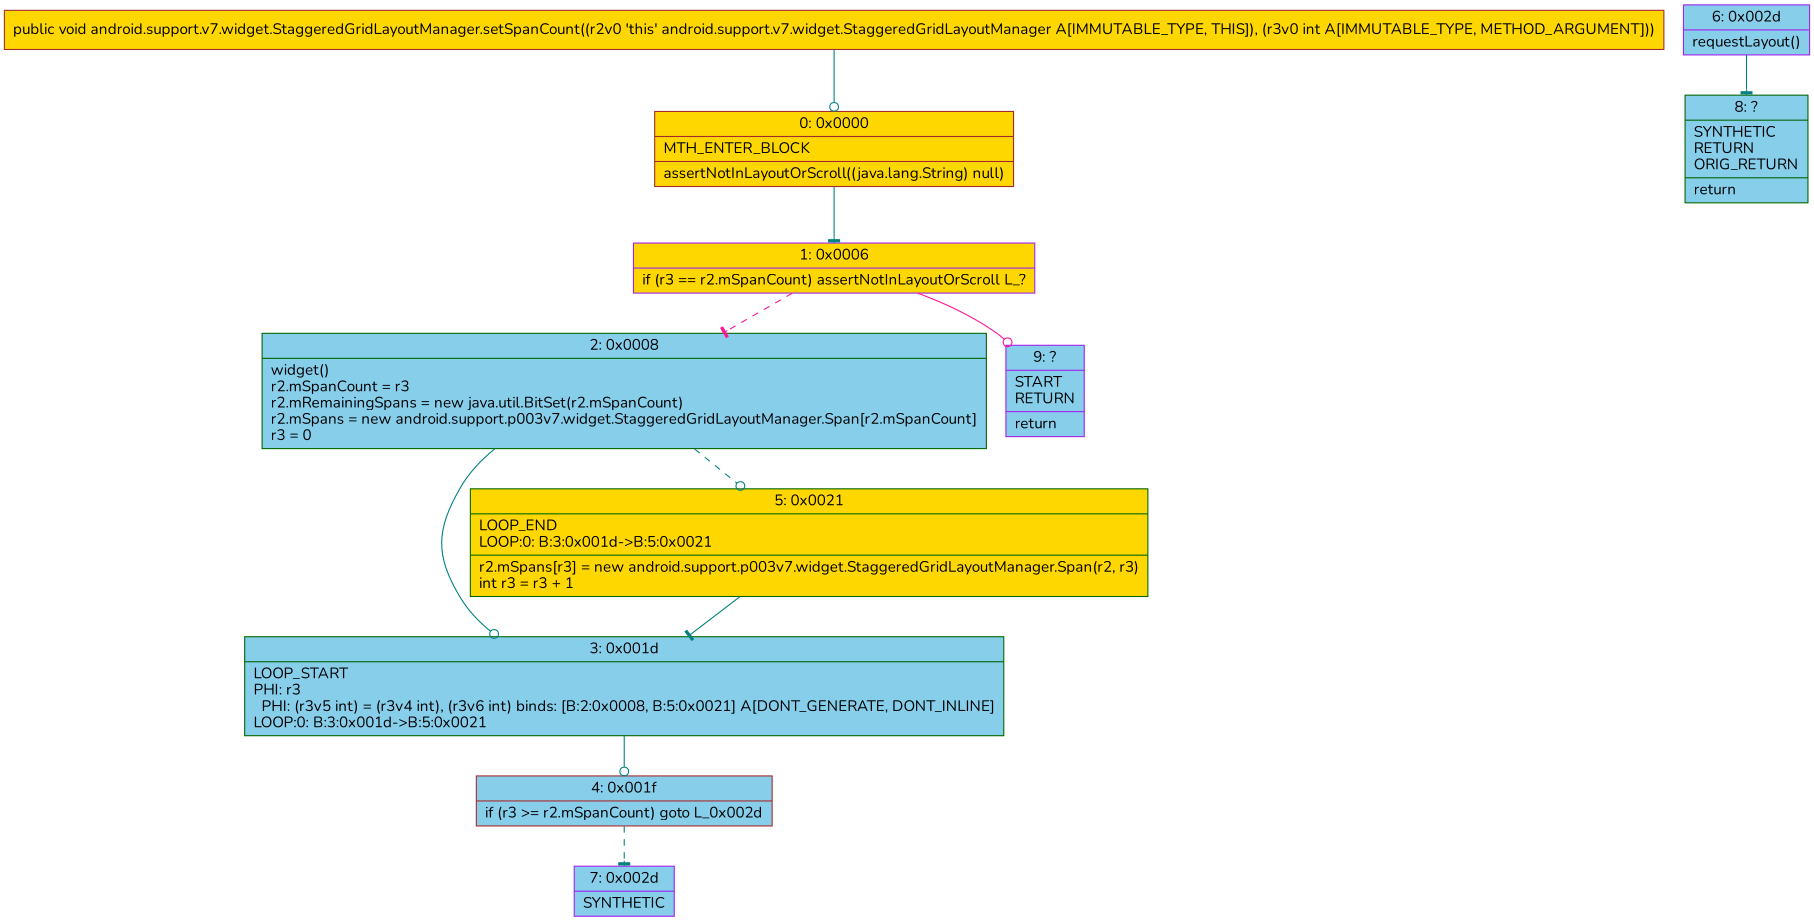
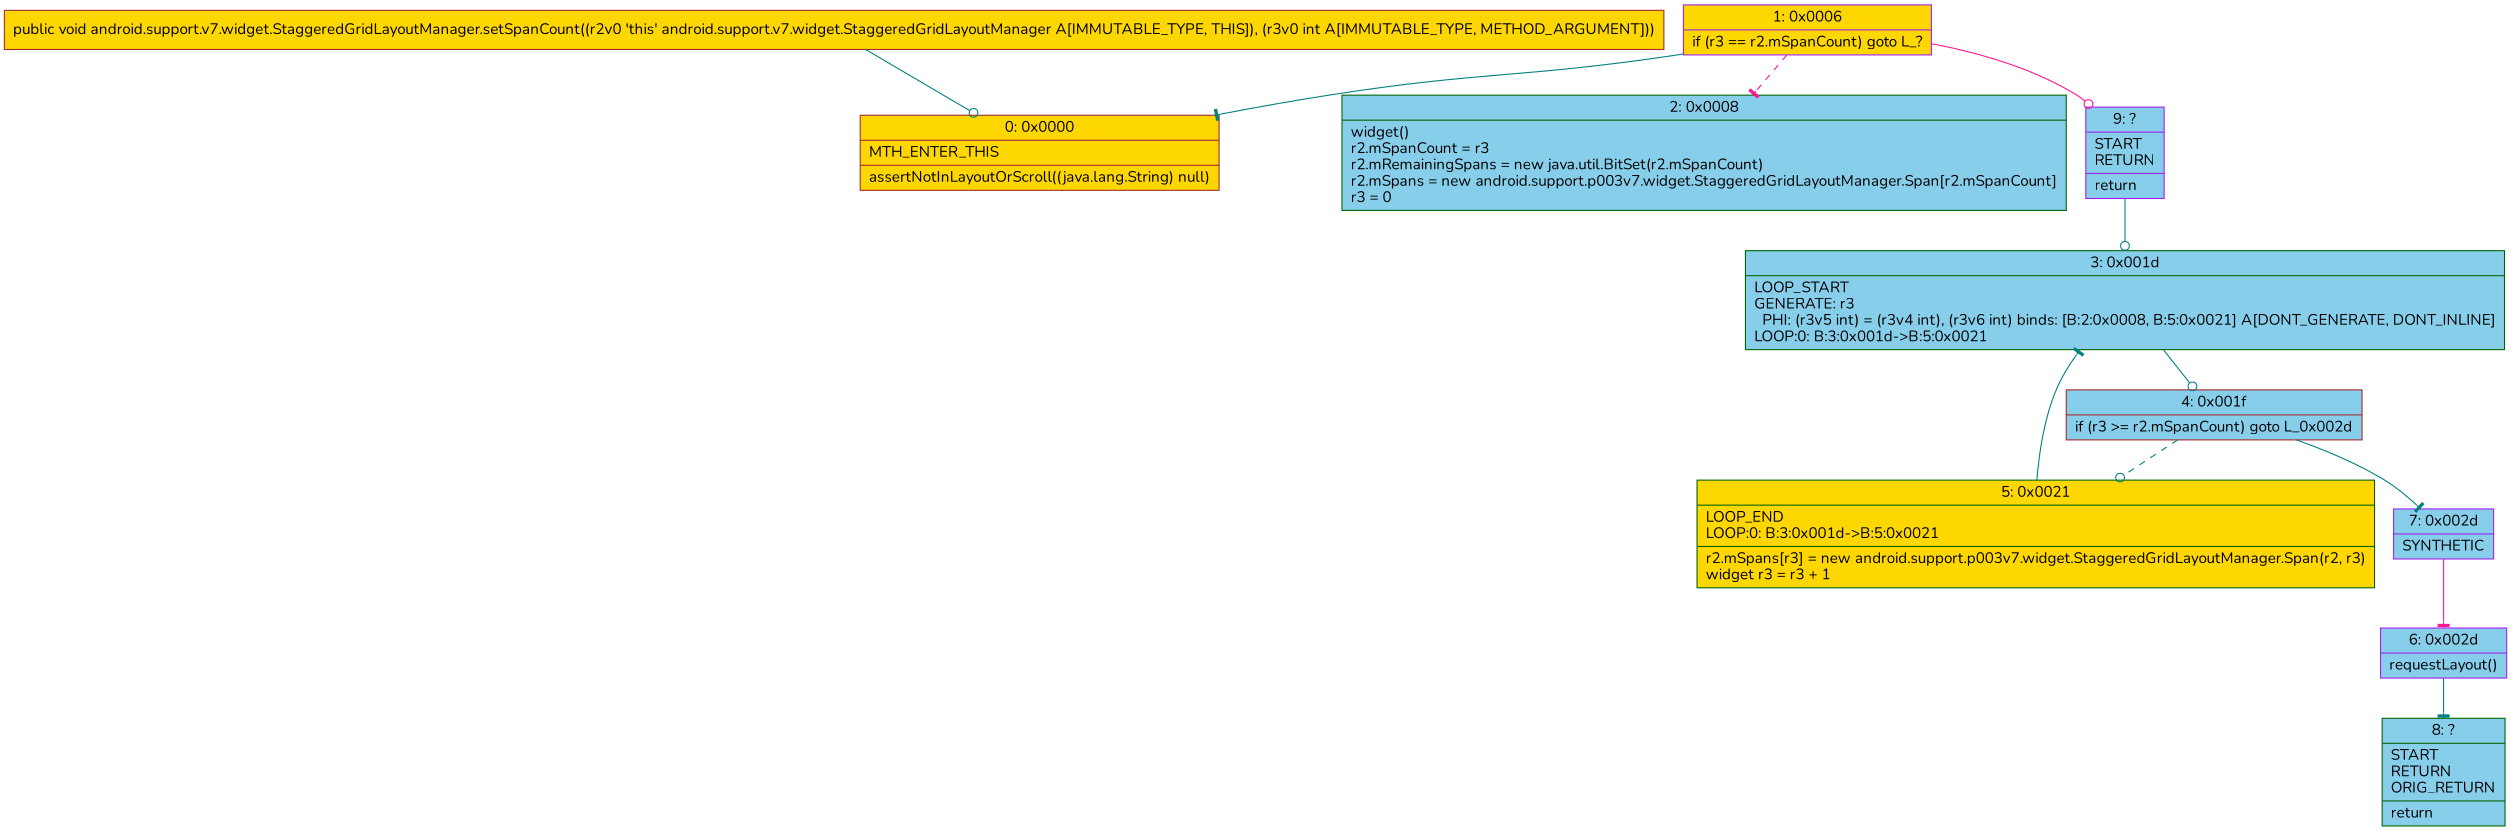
(1735, 132) -> (2415, 755)
(737, 148) -> (934, 152)
(834, 212) -> (1451, 79)
(834, 280) -> (1807, 42)
(716, 466) -> (2151, 457)
(442, 539) -> (2125, 220)
(527, 583) -> (1768, 575)
none -> (2444, 590)
(279, 690) -> (1807, 304)
(624, 843) -> (2360, 467)
